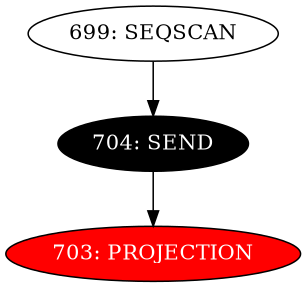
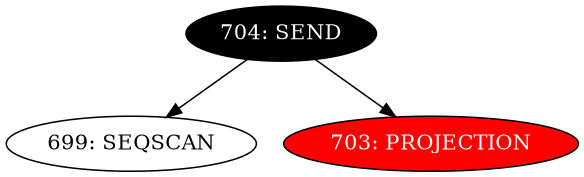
(153, 81) -> (213, 84)
